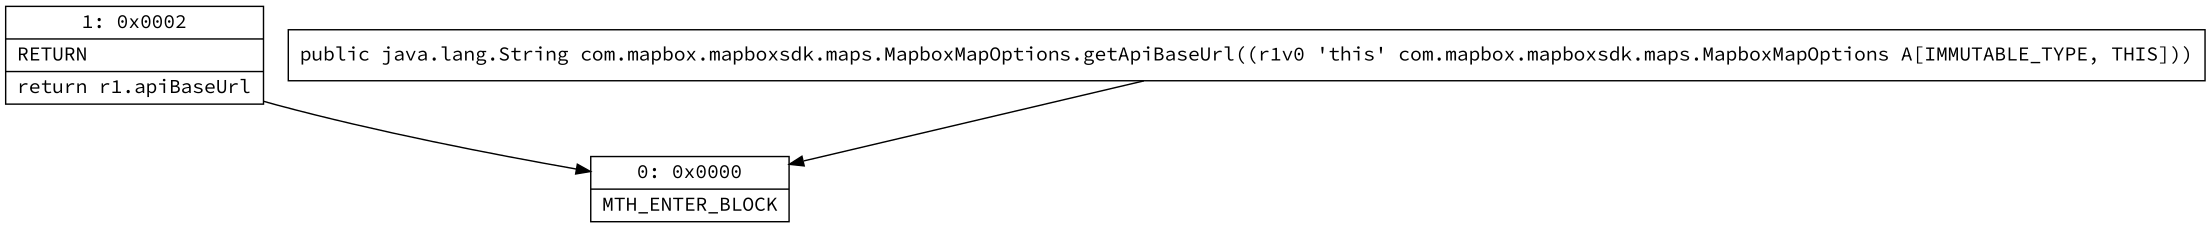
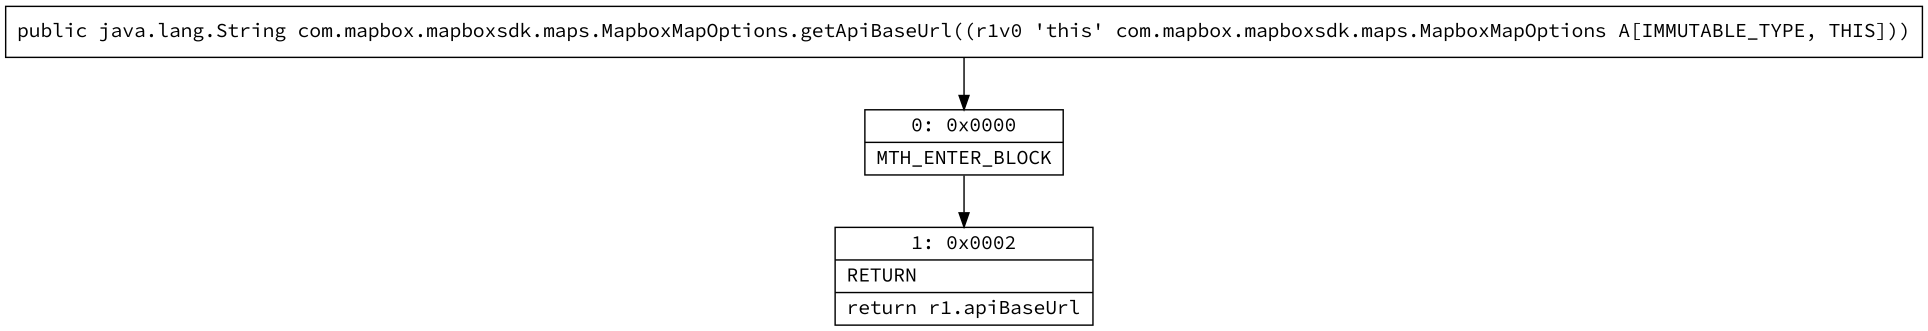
(419, 139) -> (964, 194)
